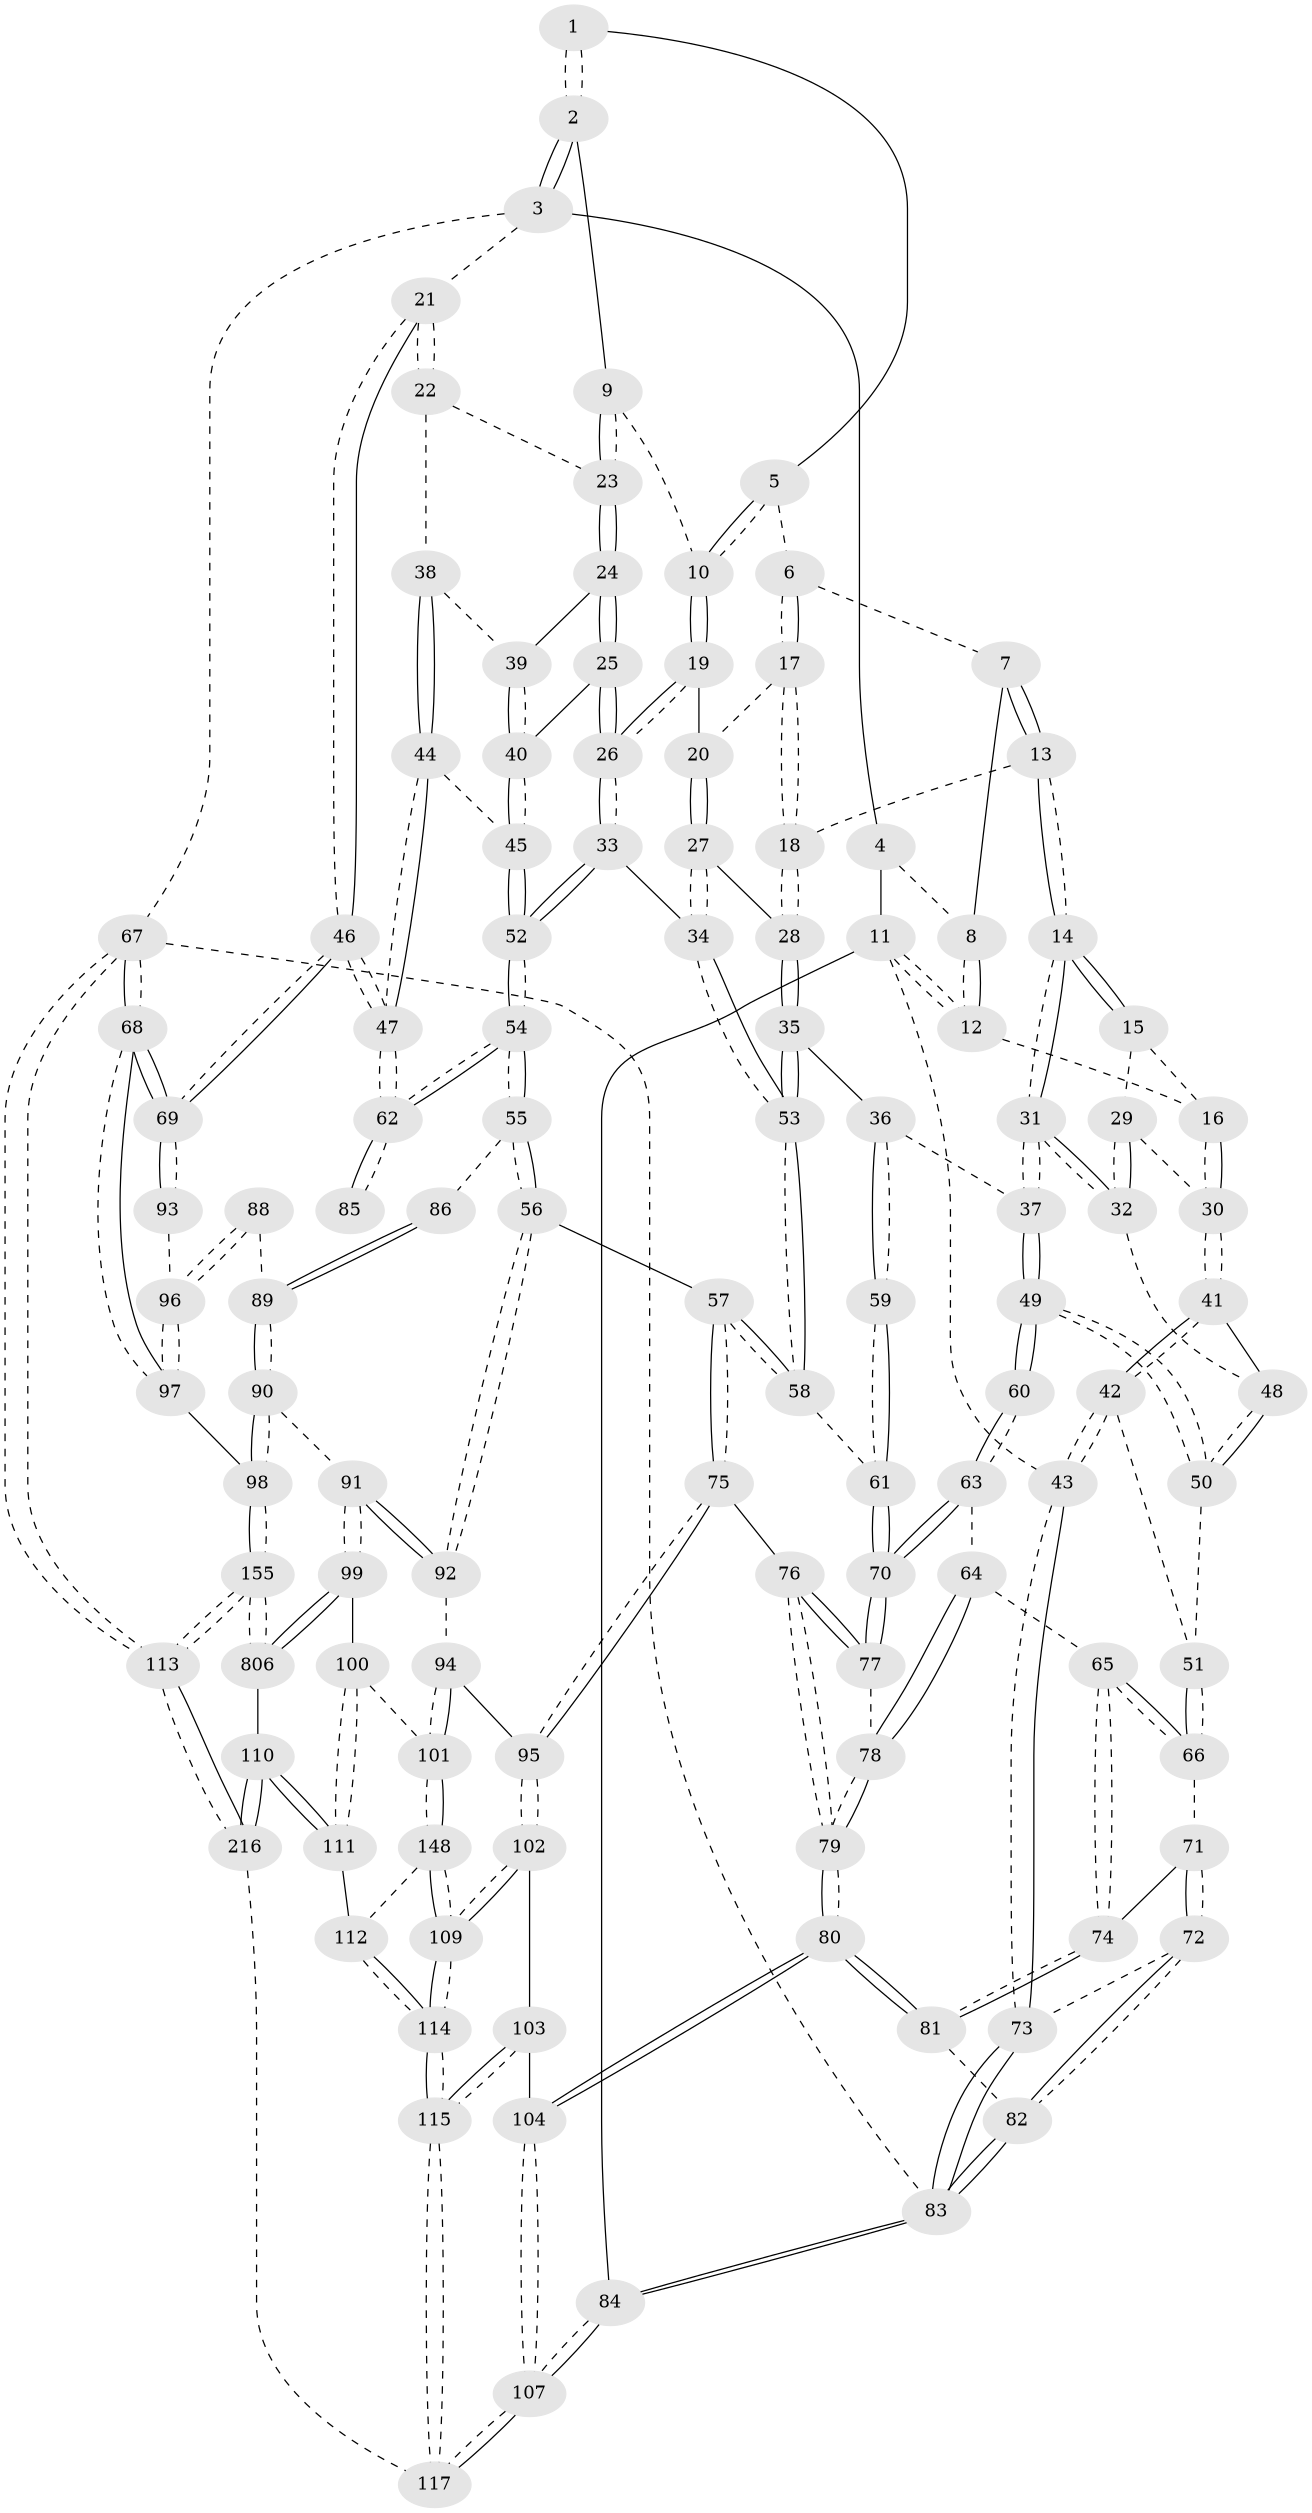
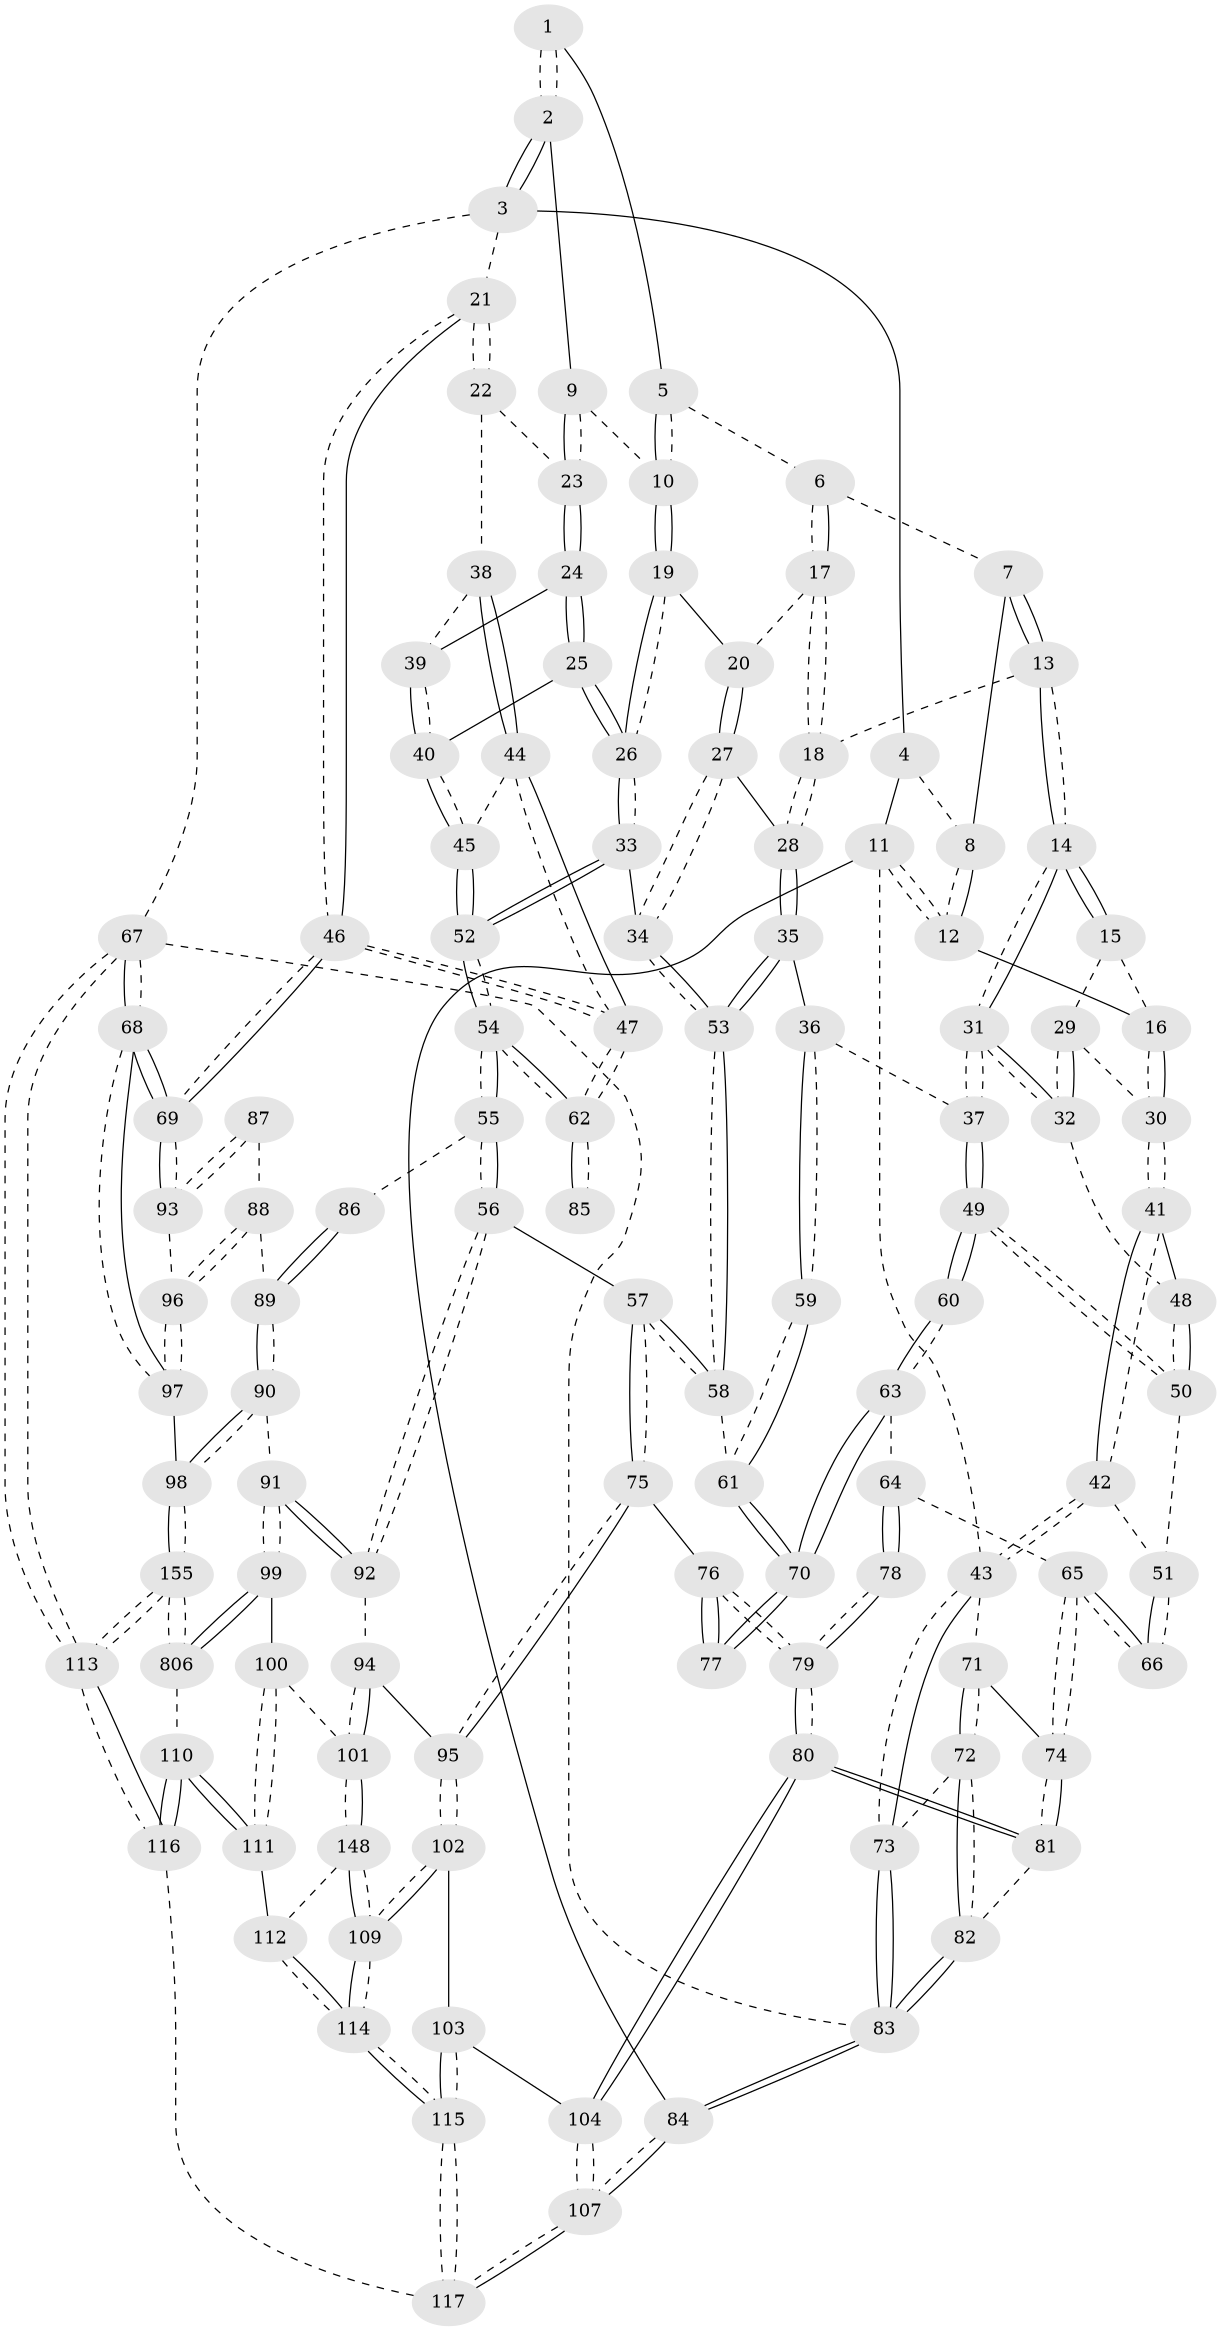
(1095, 1070) -> (1054, 982)
none -> (259, 1120)
(258, 1711) -> (177, 1711)
(871, 1711) -> none
(1194, 1802) -> (978, 1620)
(245, 1848) -> (164, 1848)
